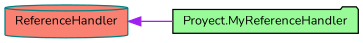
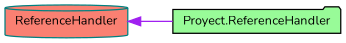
(266, 21) -> (257, 21)
